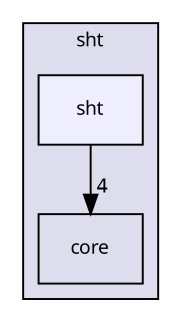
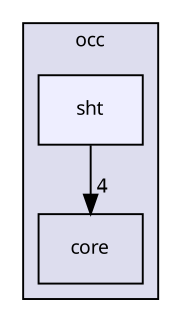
(91, 41) -> (91, 41)
